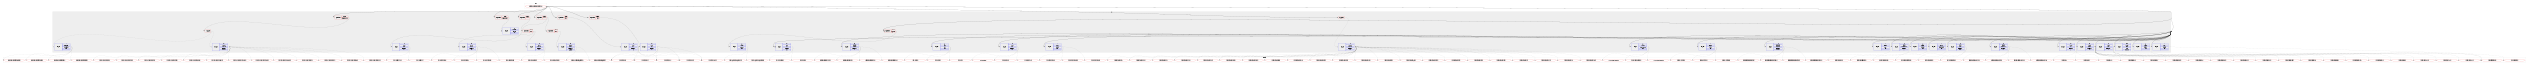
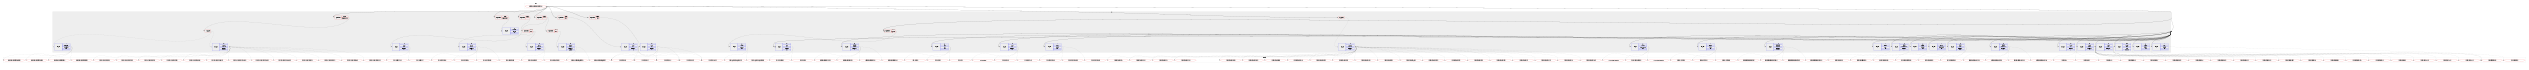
(1208, 60) -> none
